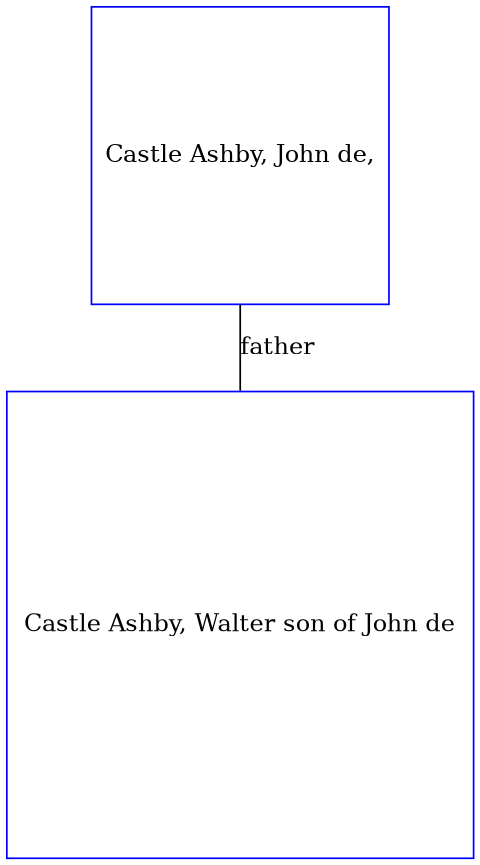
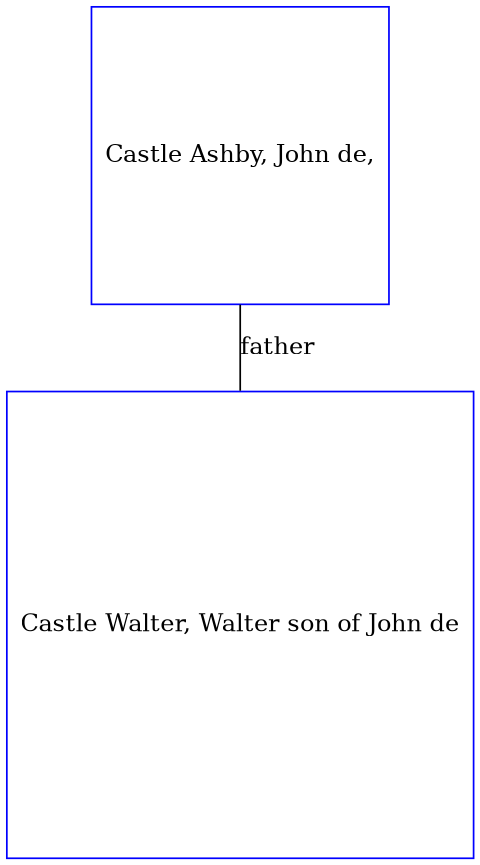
(240, 625) -> (240, 625)
